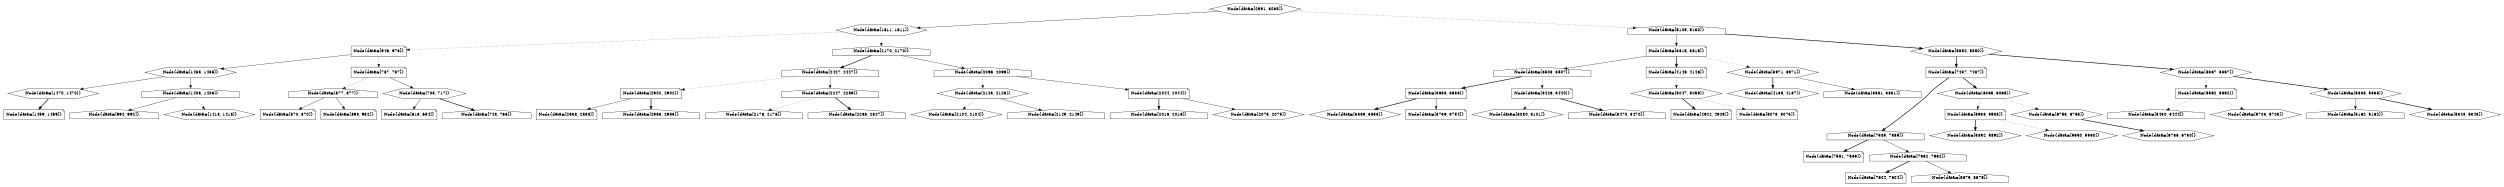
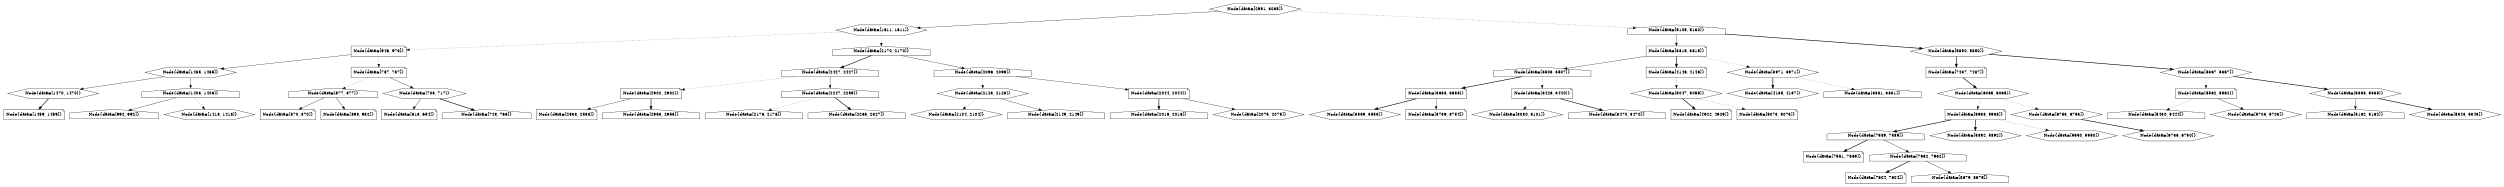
(1824, 83) -> (1824, 83)
(2230, 103) -> (2230, 103)
(1917, 104) -> (1924, 126)
